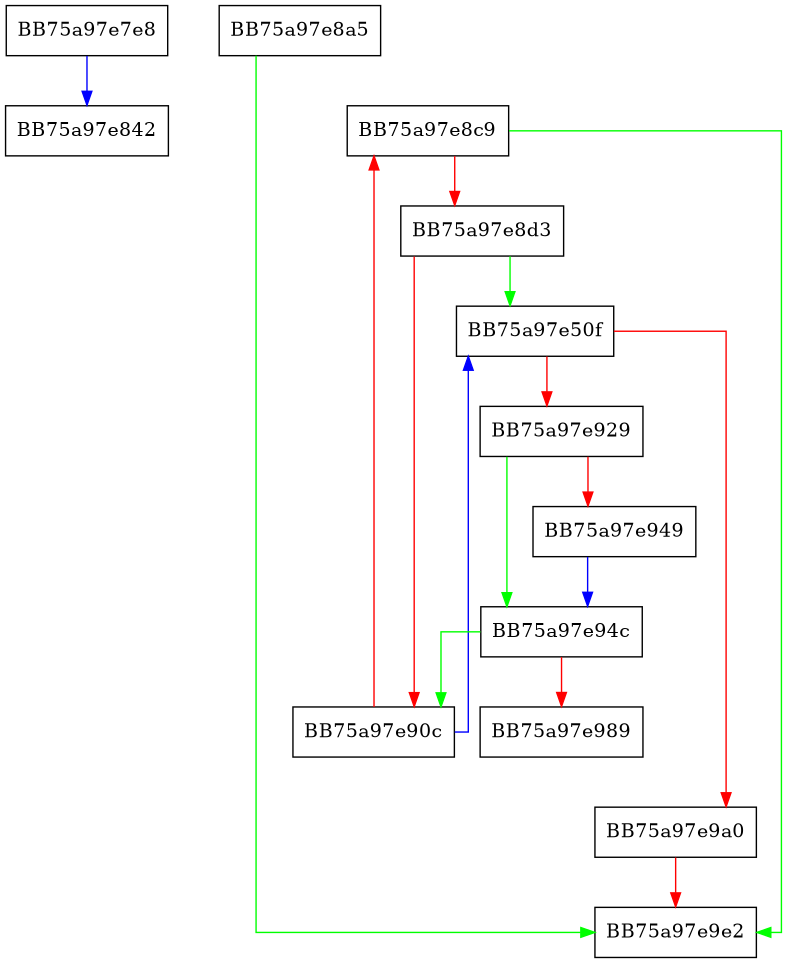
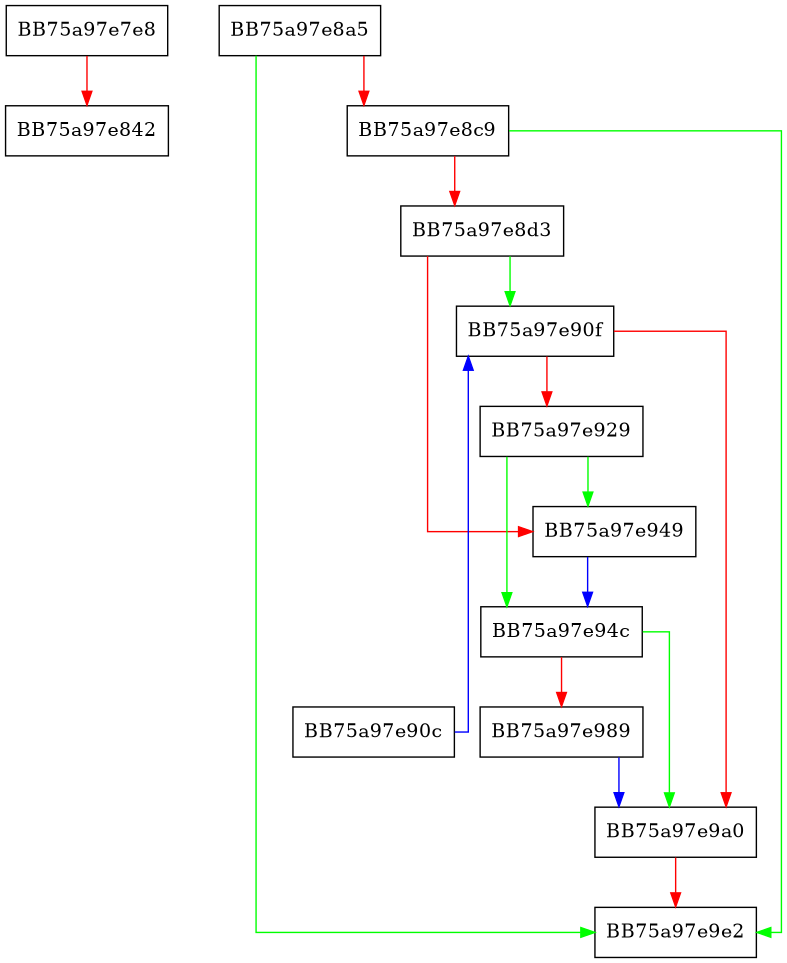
(87, 74) -> (87, 74)
(535, 331) -> (535, 331)
(374, 438) -> (364, 74)
(588, 474) -> (588, 474)
(414, 475) -> (428, 439)
(441, 643) -> (669, 699)
none -> (619, 775)
